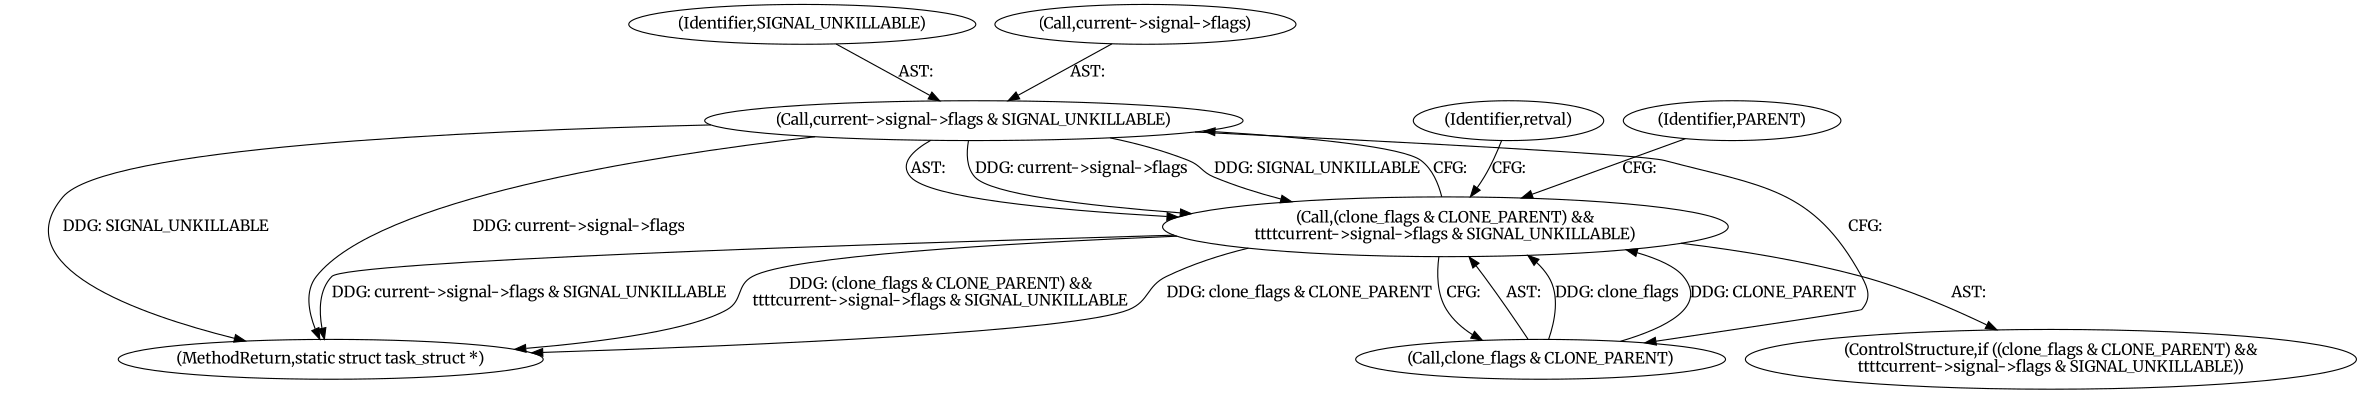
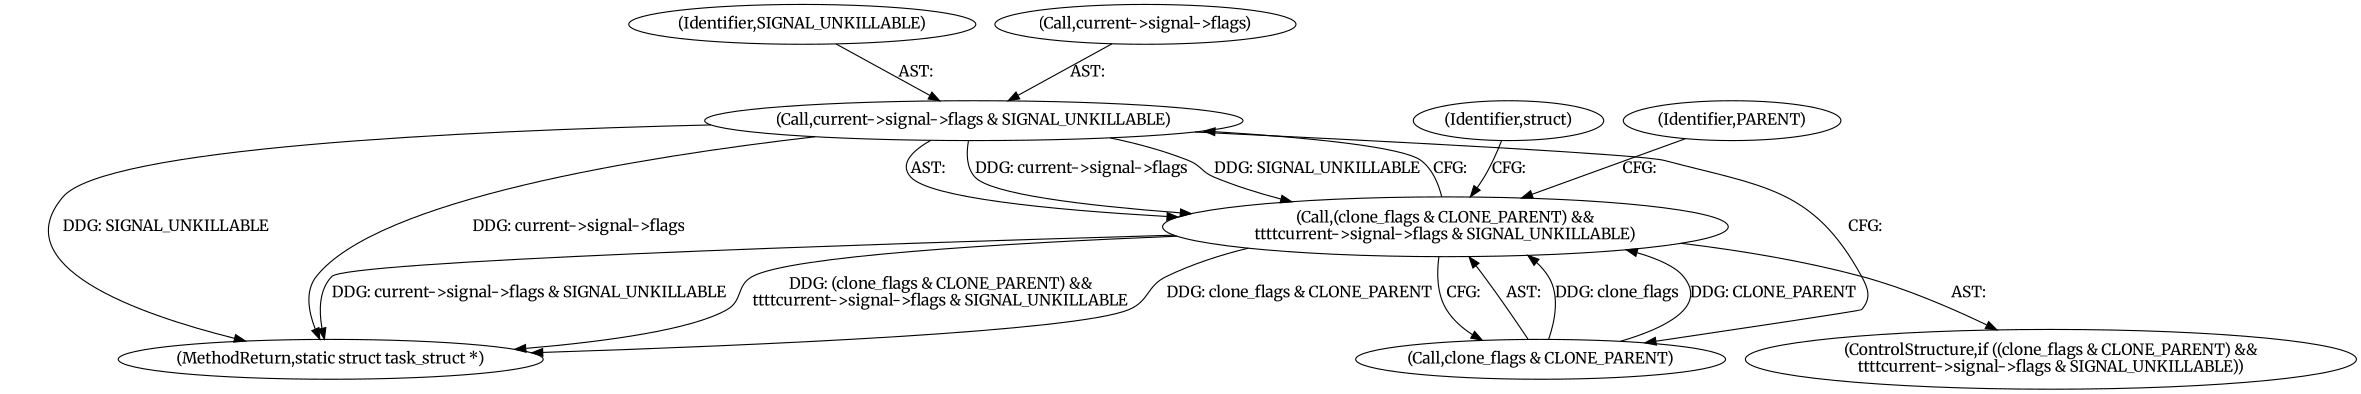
(1509, 121) -> (1509, 121)
